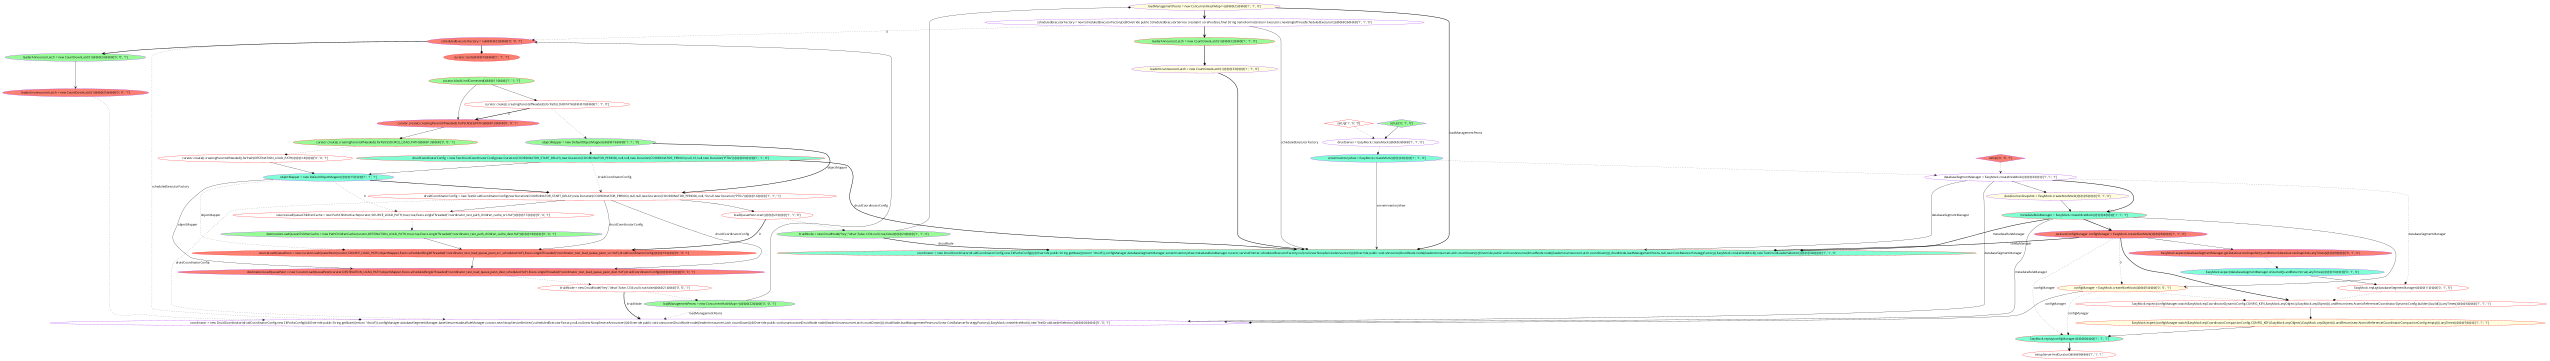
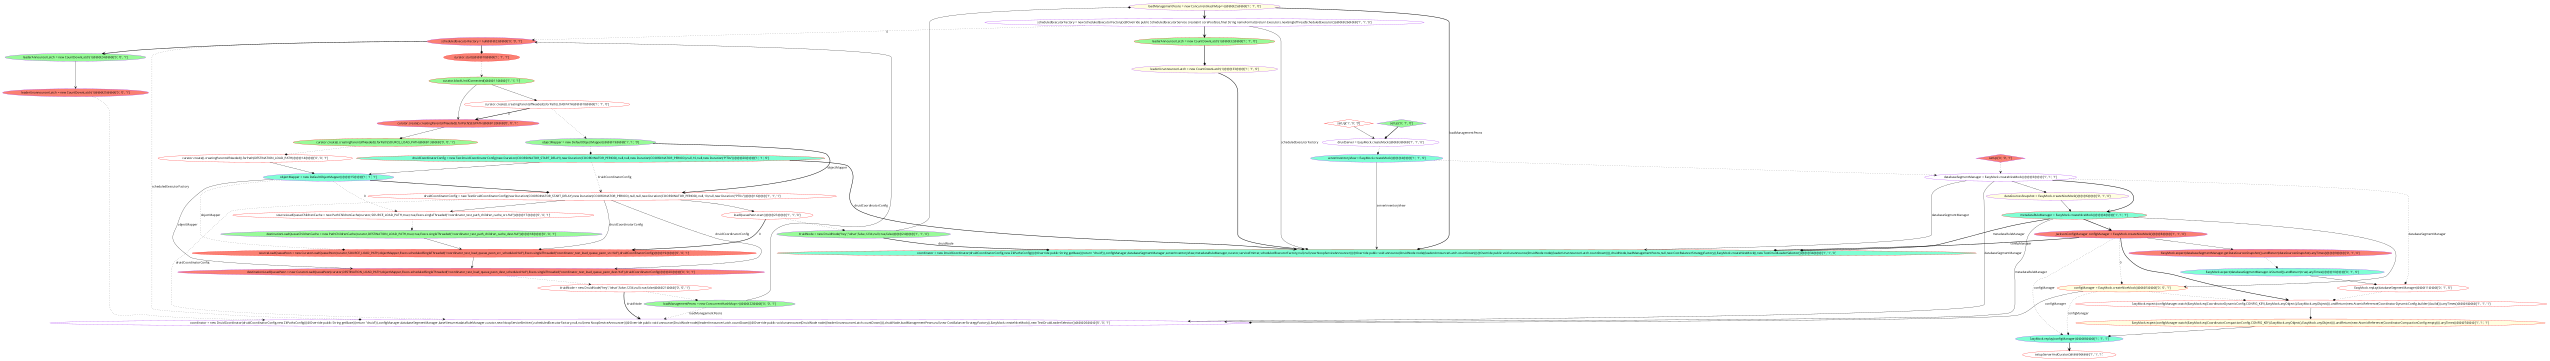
none -> (482, 68)
(1363, 132) -> (1363, 132)
(1392, 132) -> (1392, 132)
(2069, 339) -> (2069, 339)
